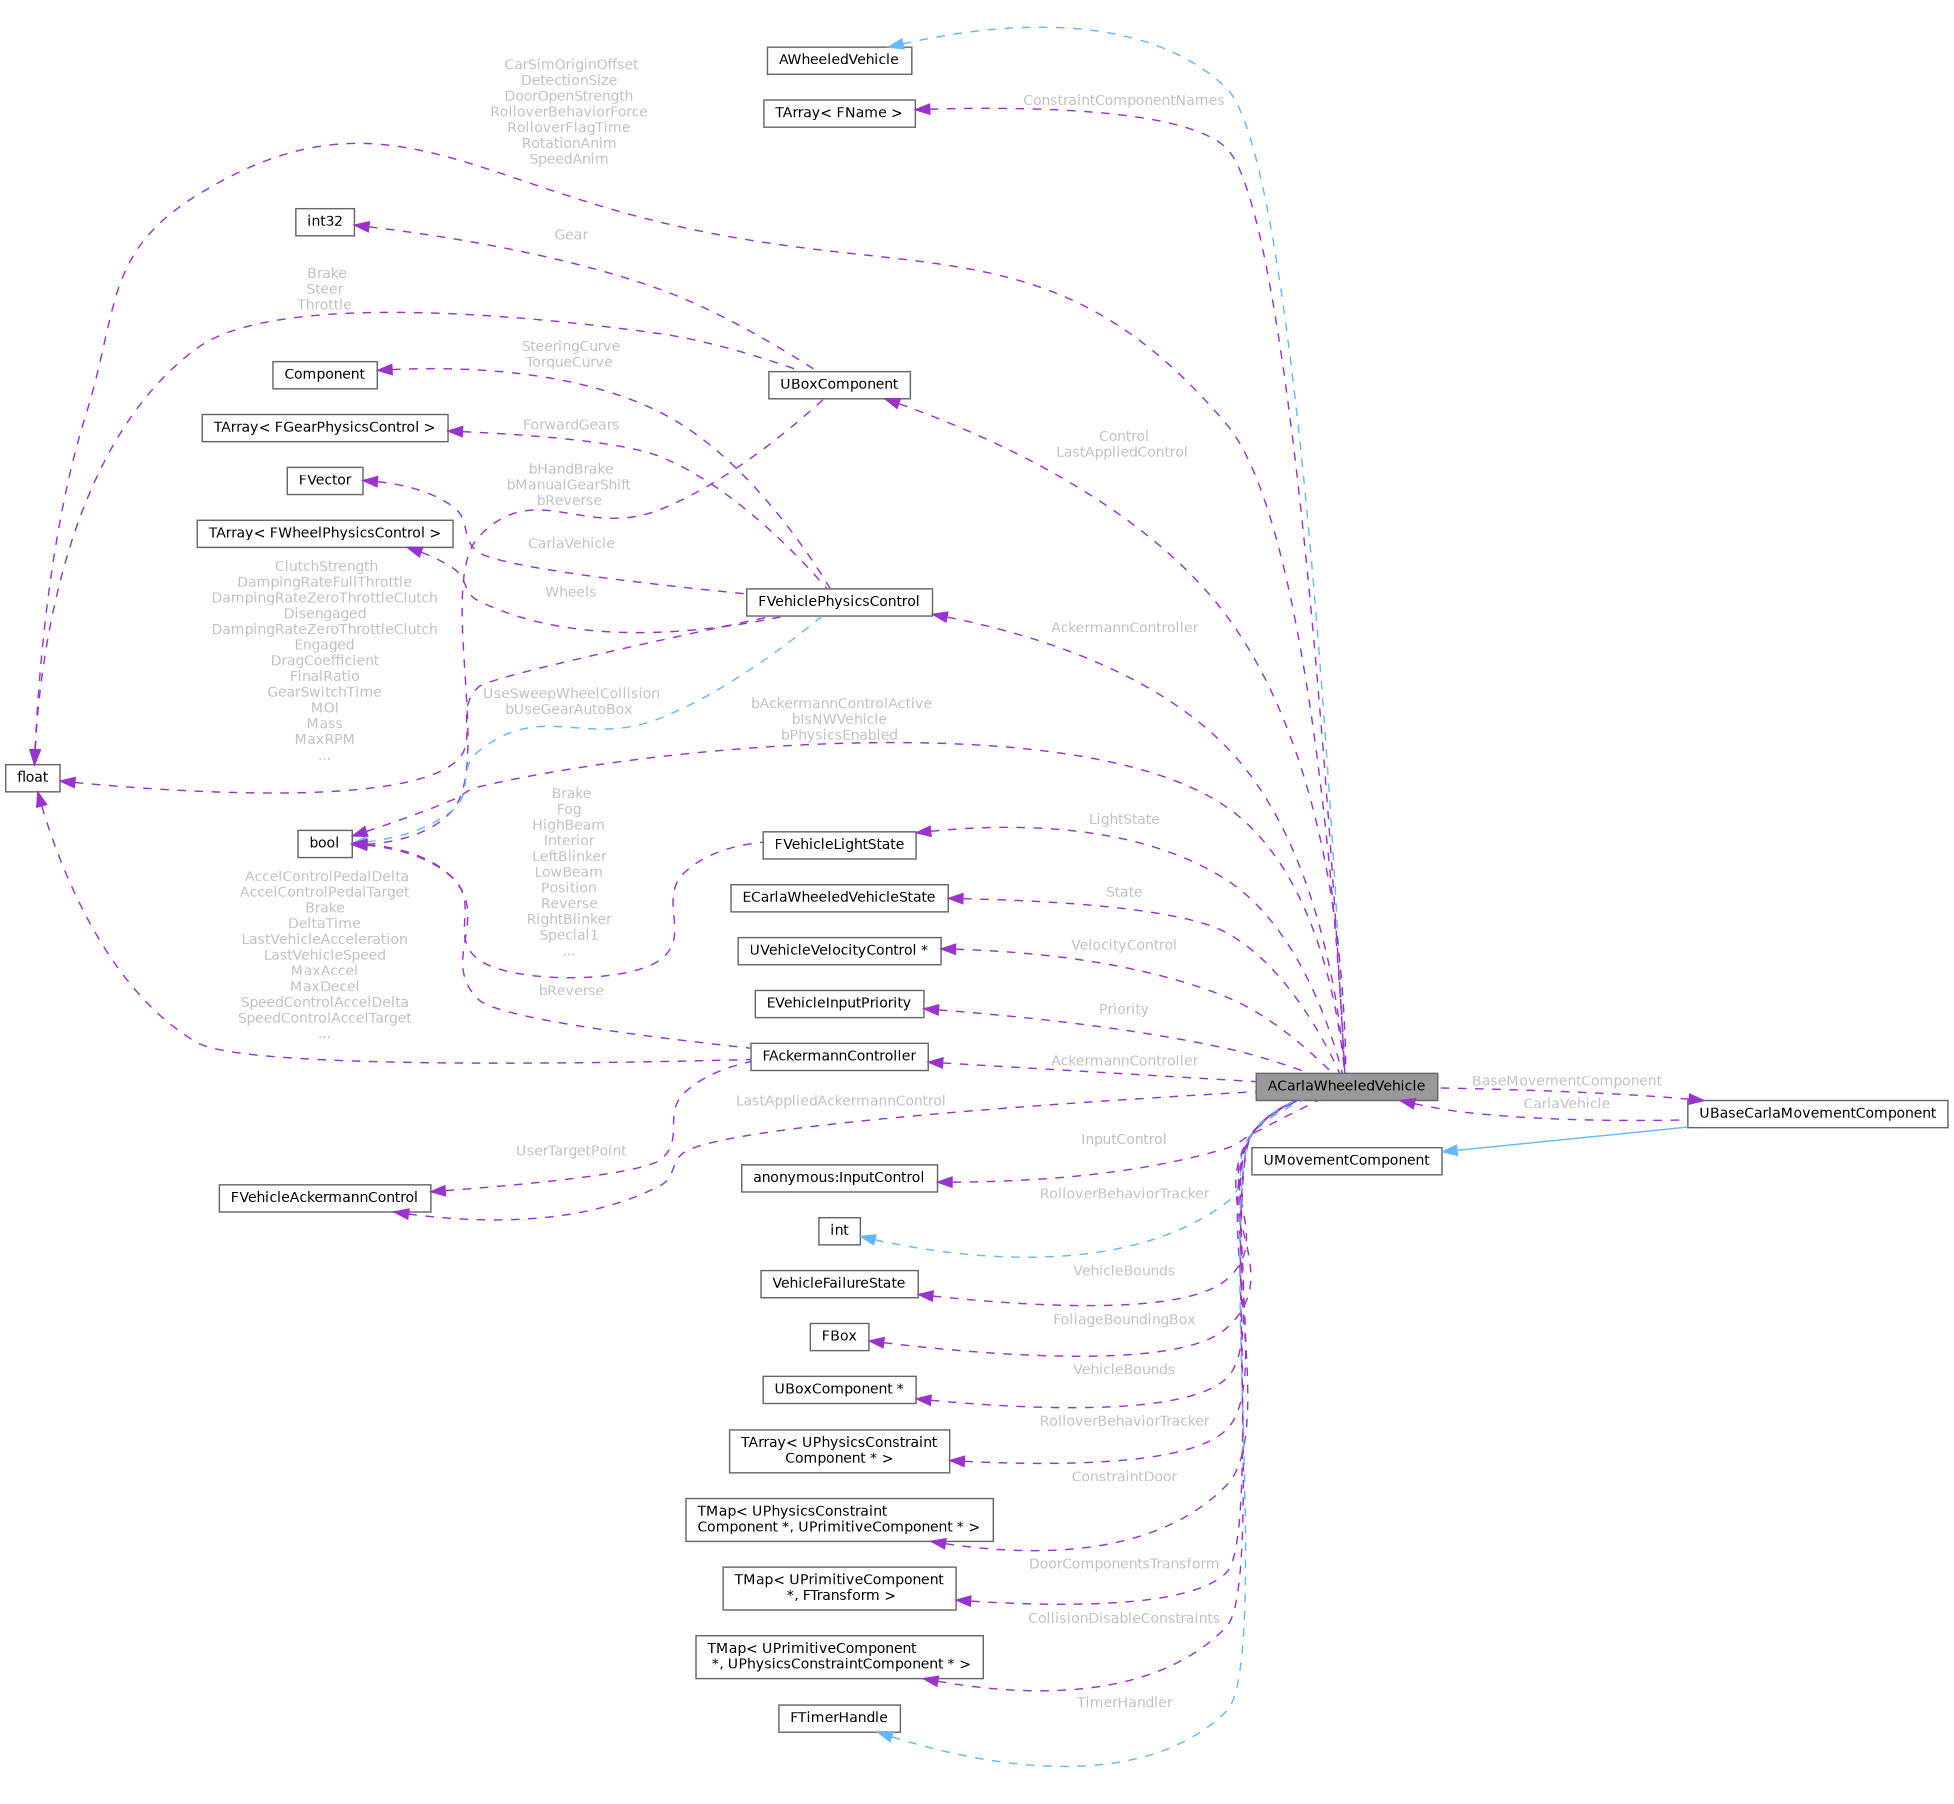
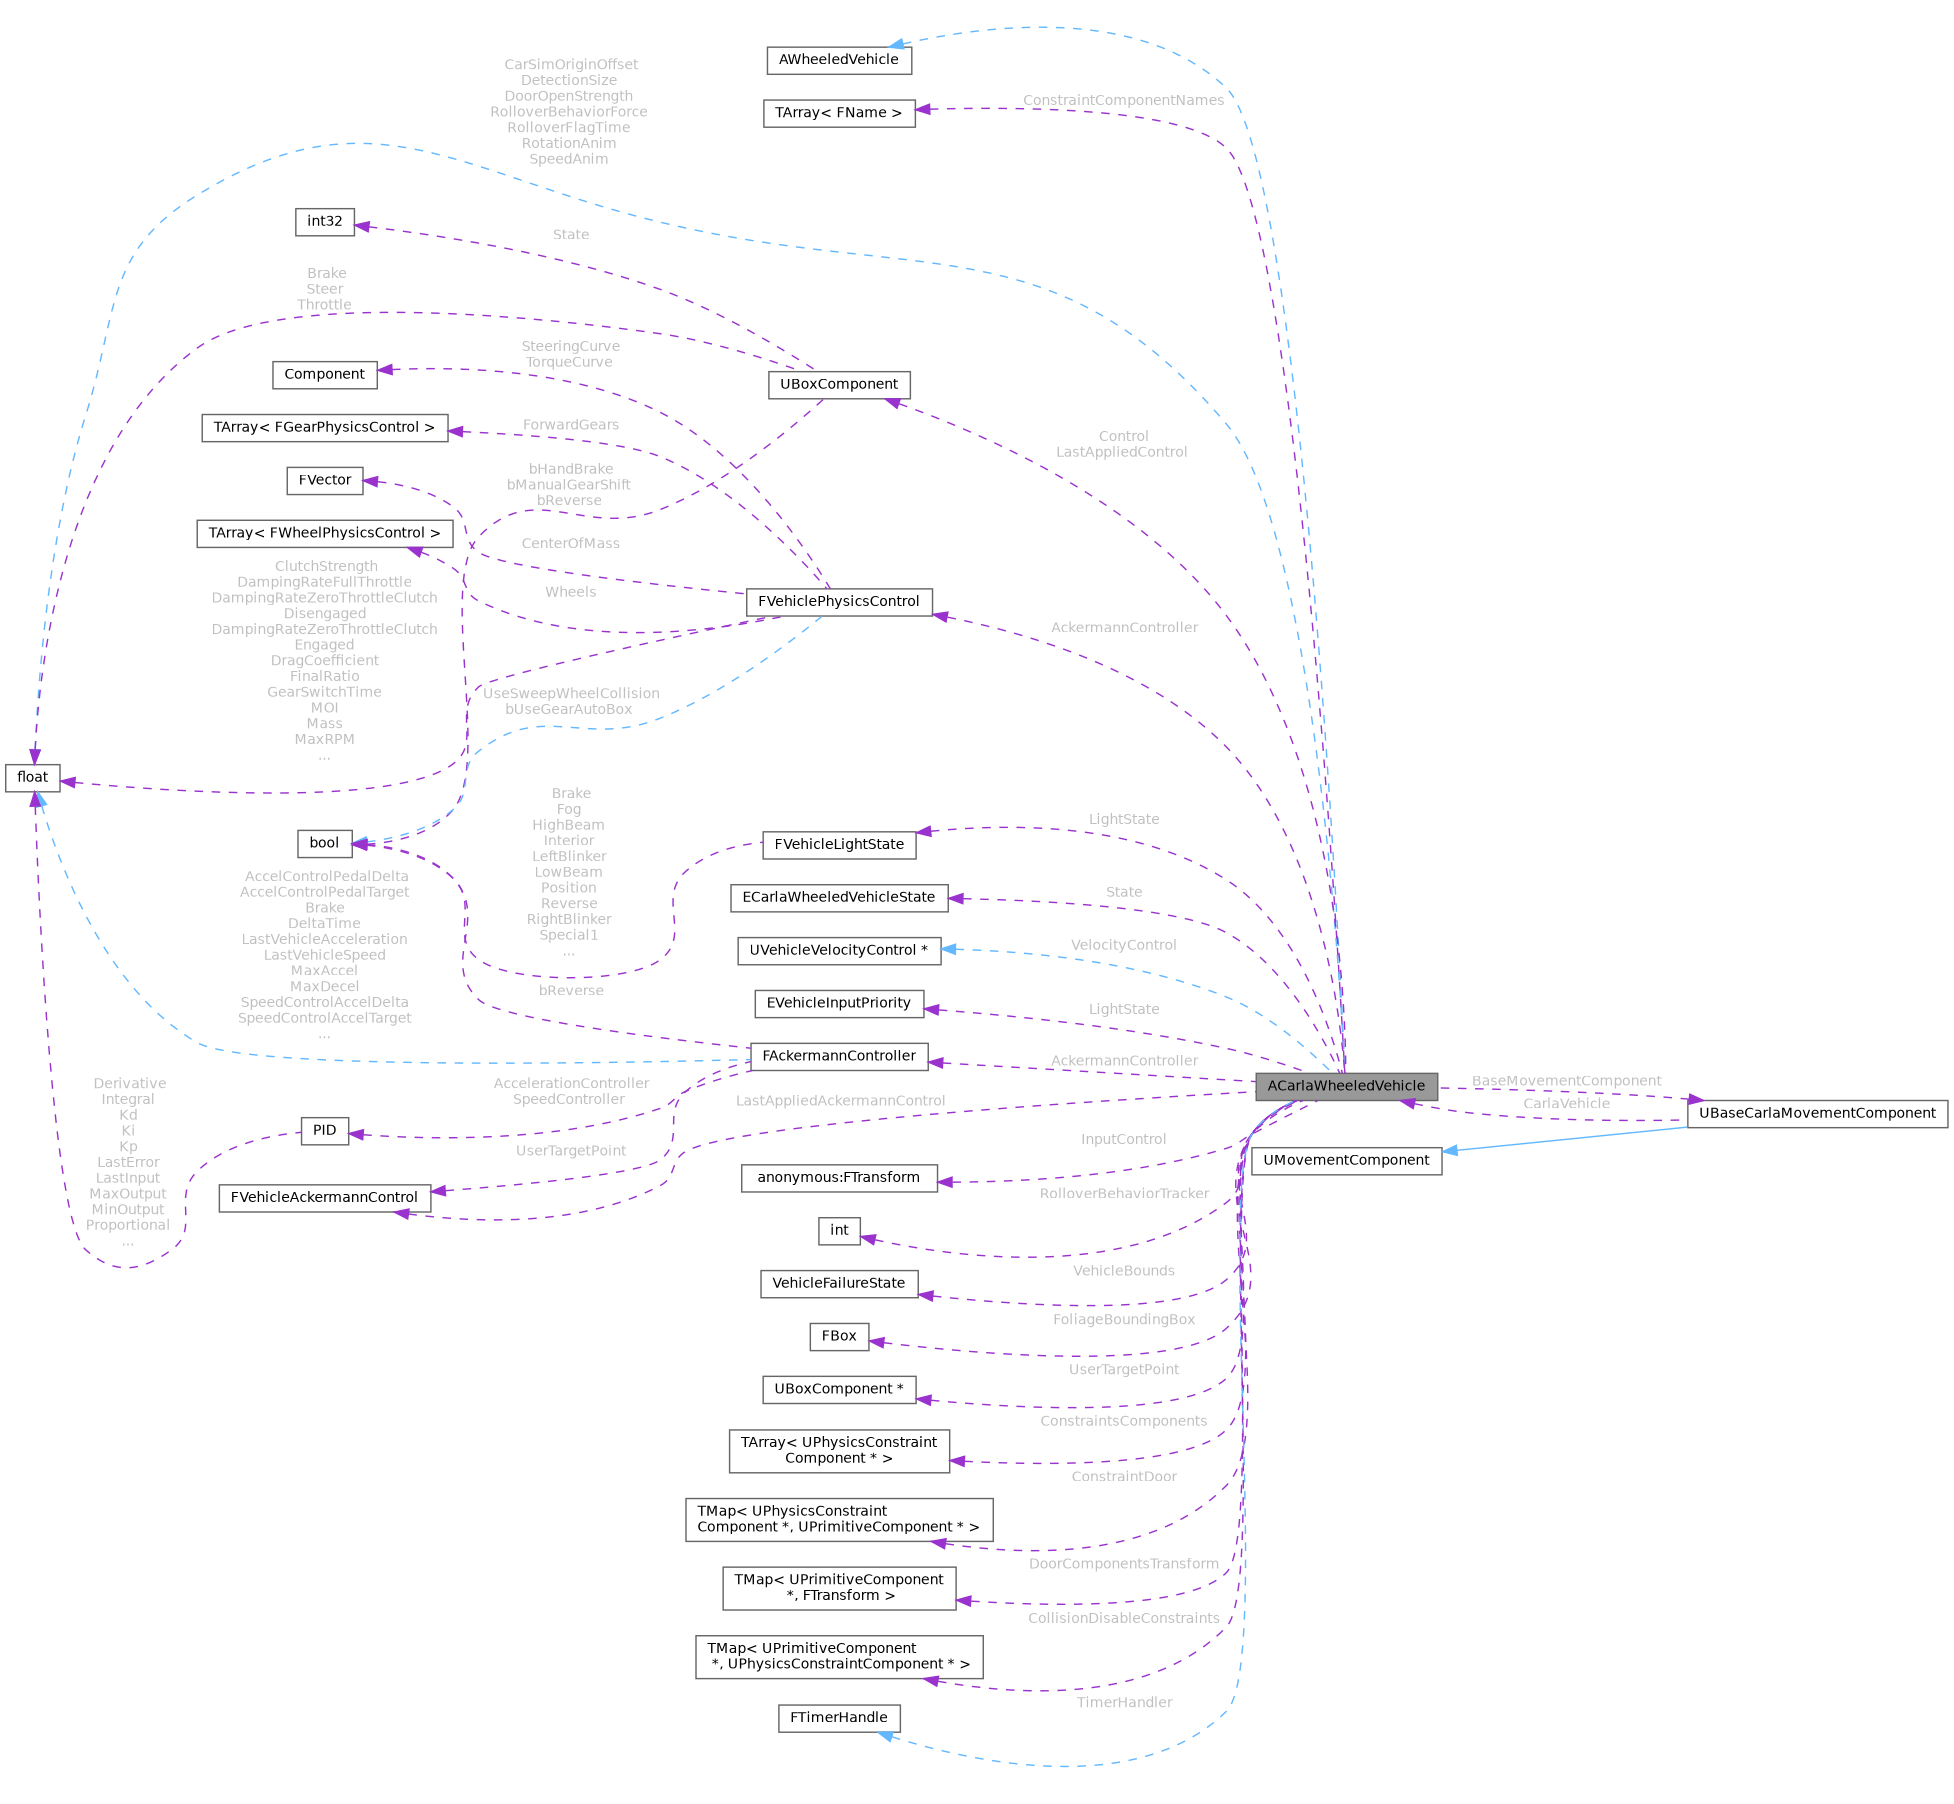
(570, 236) -> (570, 236)
(761, 242) -> (761, 242)
(570, 545) -> (570, 545)
(945, 744) -> none
(1157, 975) -> (1157, 975)
(1123, 1010) -> (1123, 1010)
(328, 1060) -> (328, 1060)
none -> (325, 1131)
(840, 1178) -> (840, 1178)
(1123, 1247) -> (1123, 1247)
(1123, 1371) -> (1123, 1371)
(1123, 1422) -> (1123, 1422)
